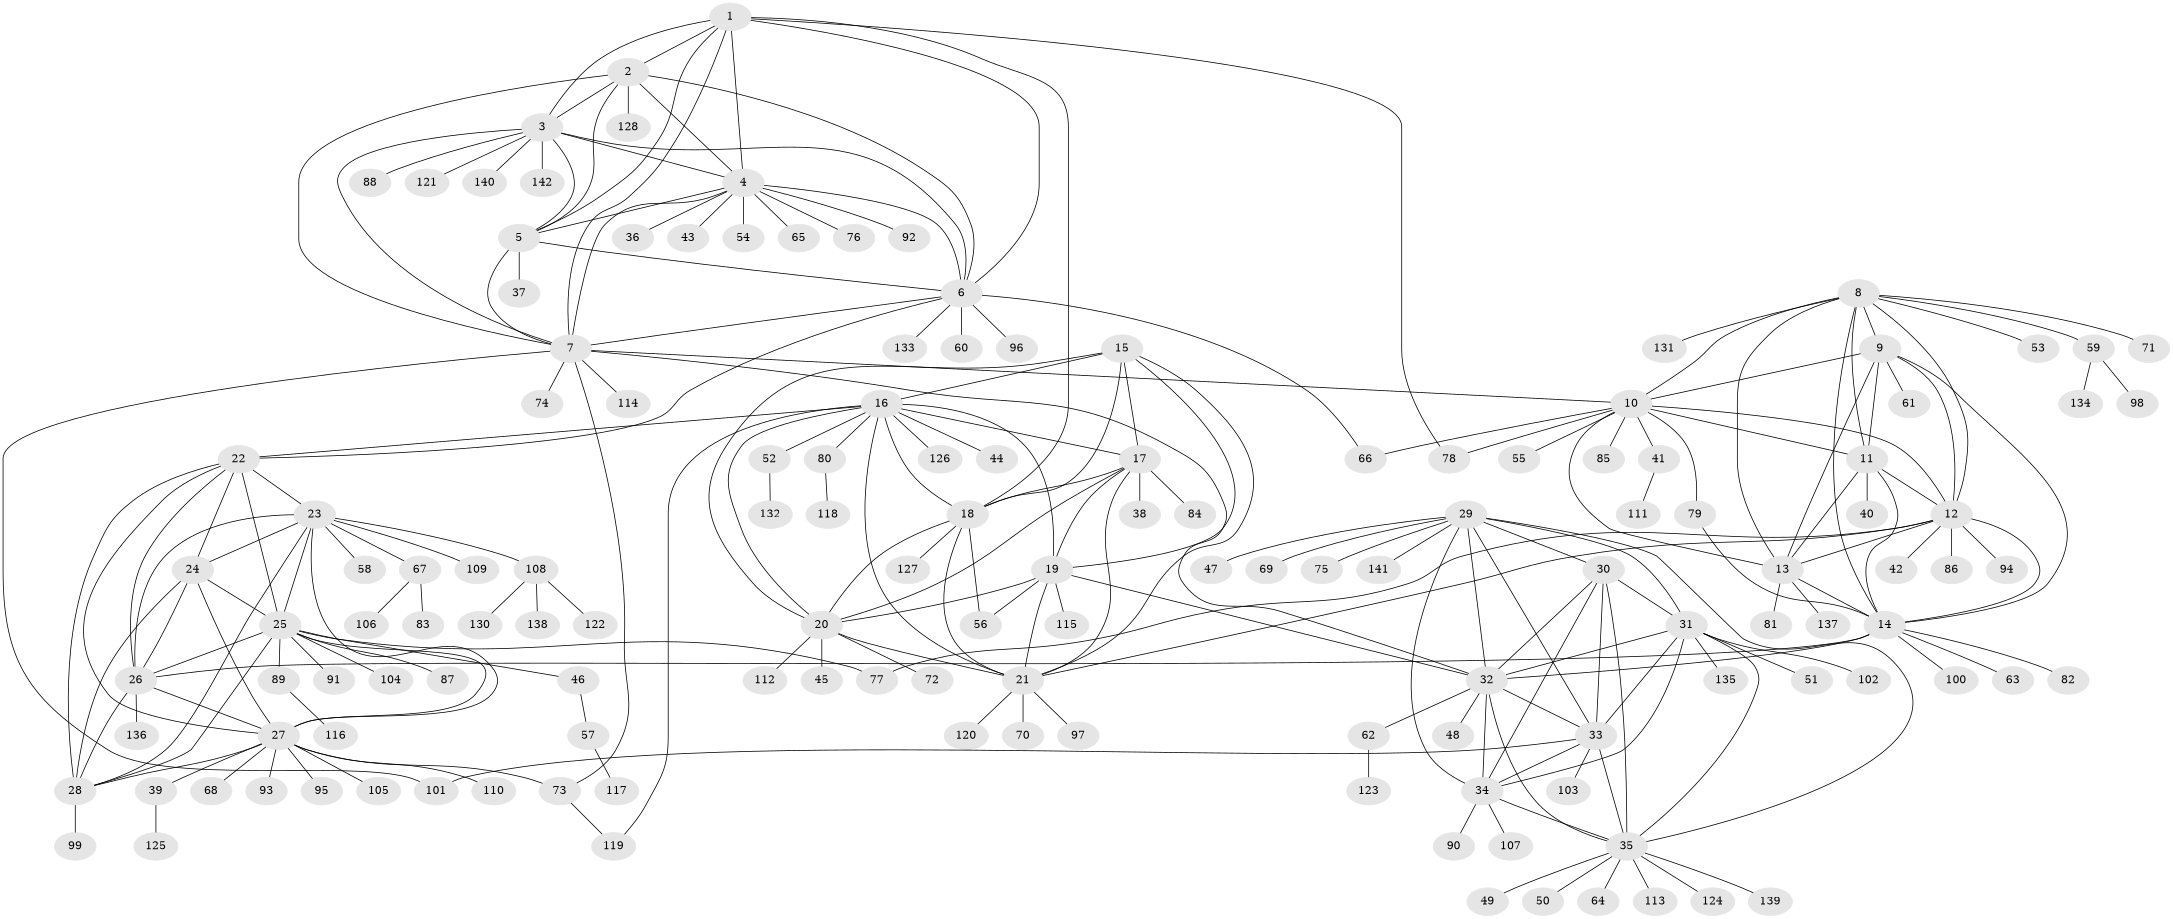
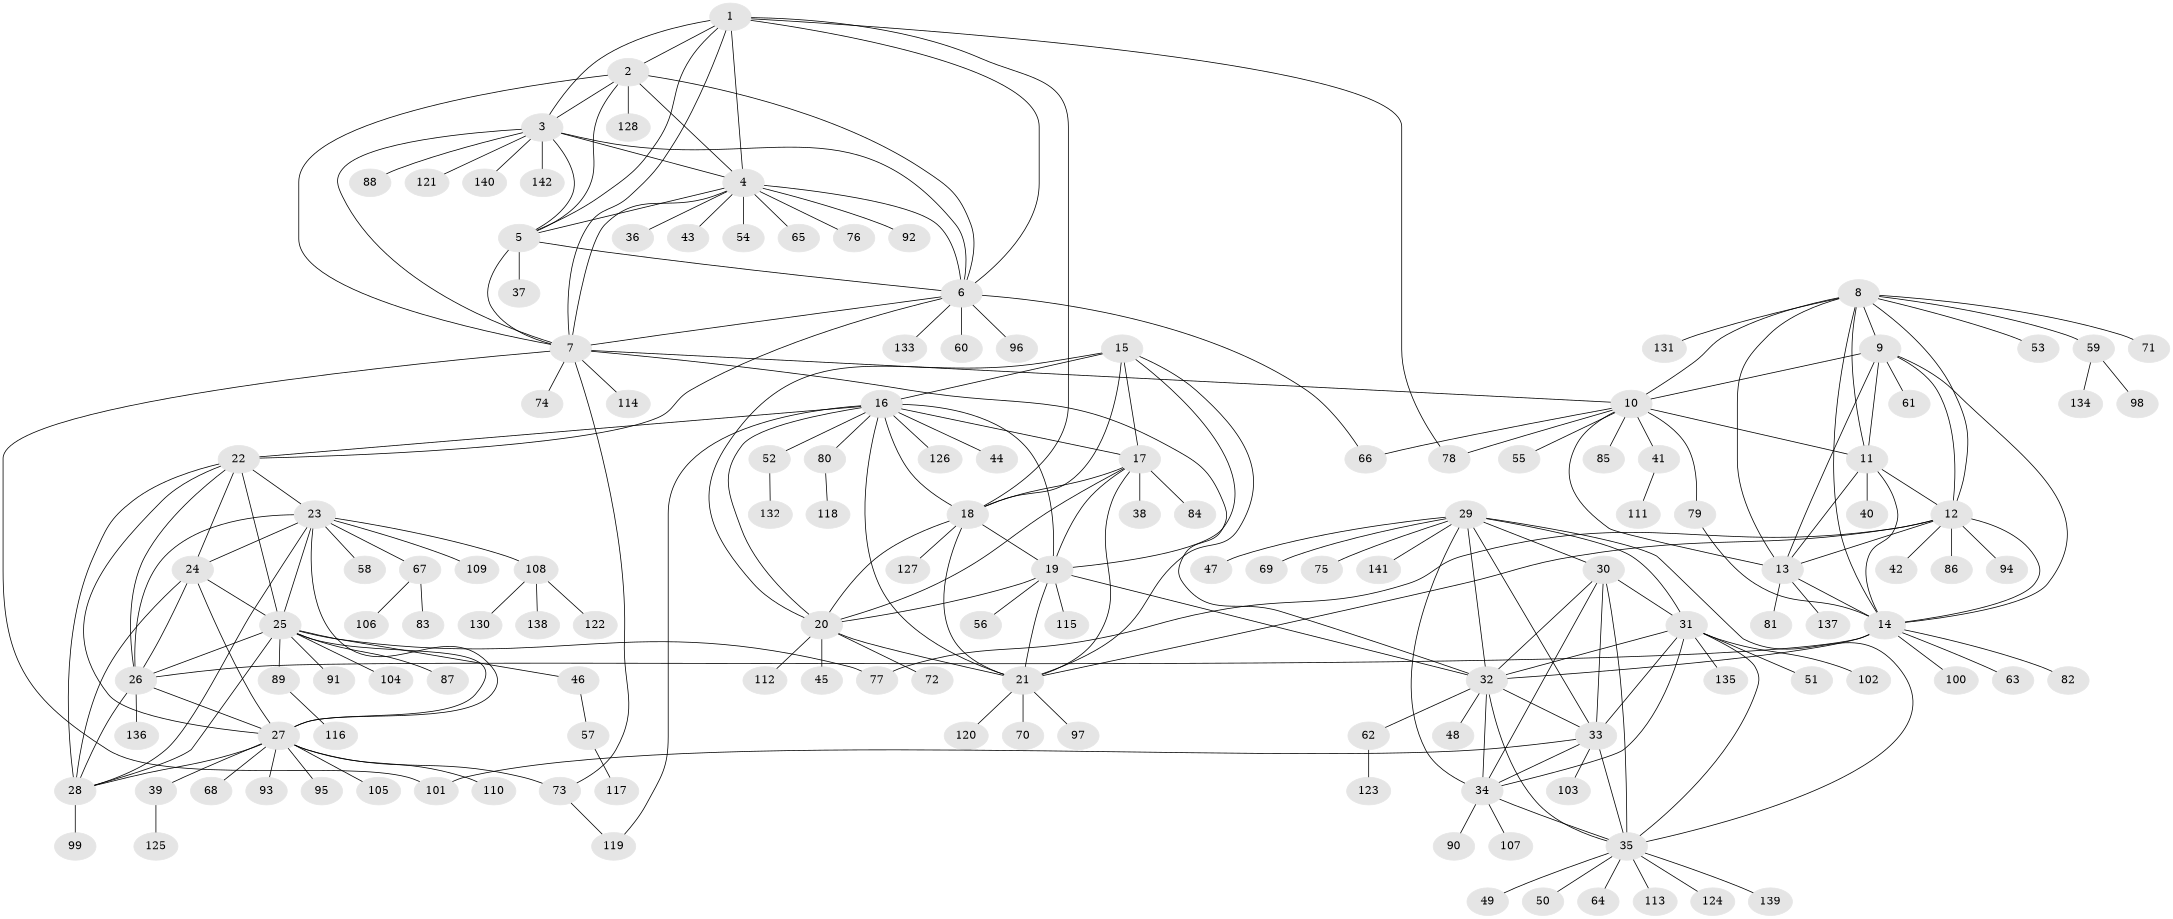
(1813, 423) -> none
(974, 570) -> (1013, 544)
